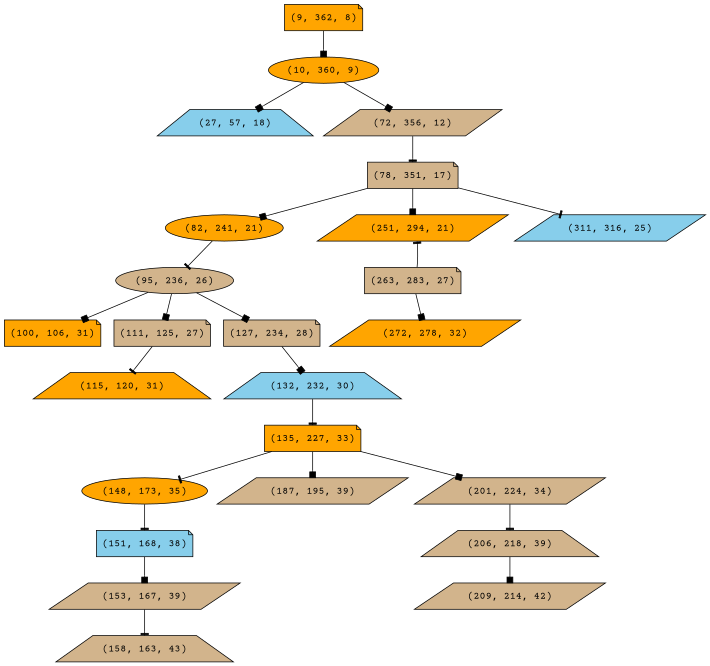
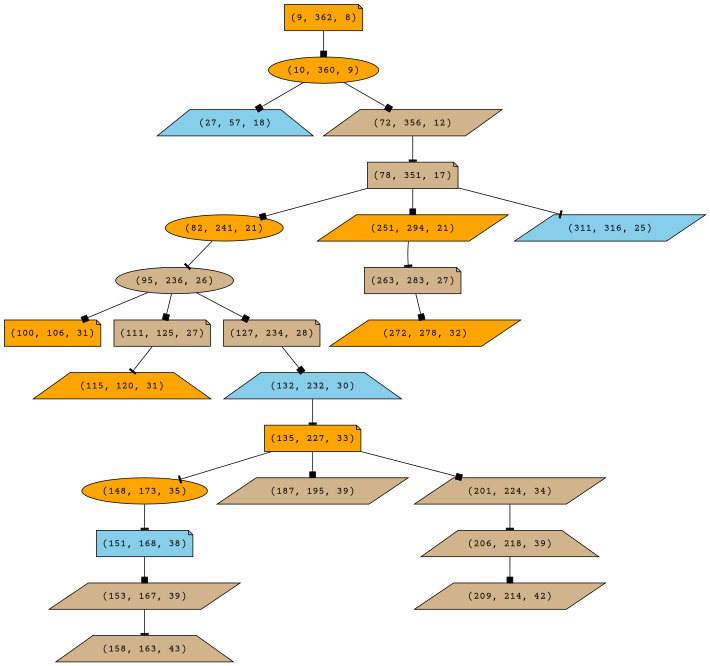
(418, 256) -> (408, 252)
